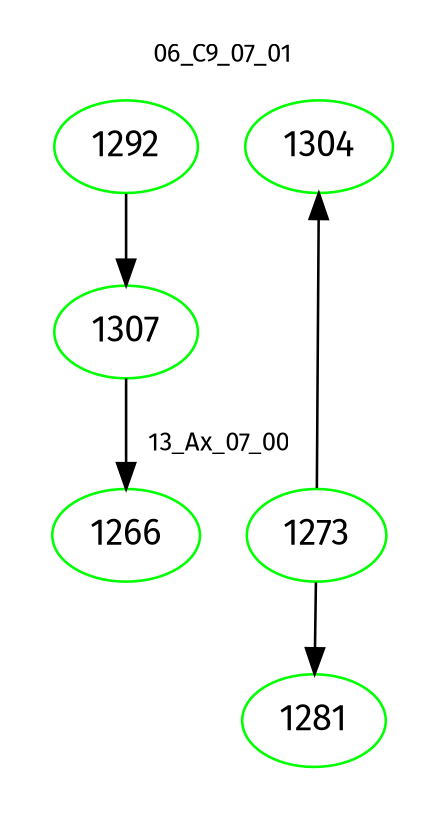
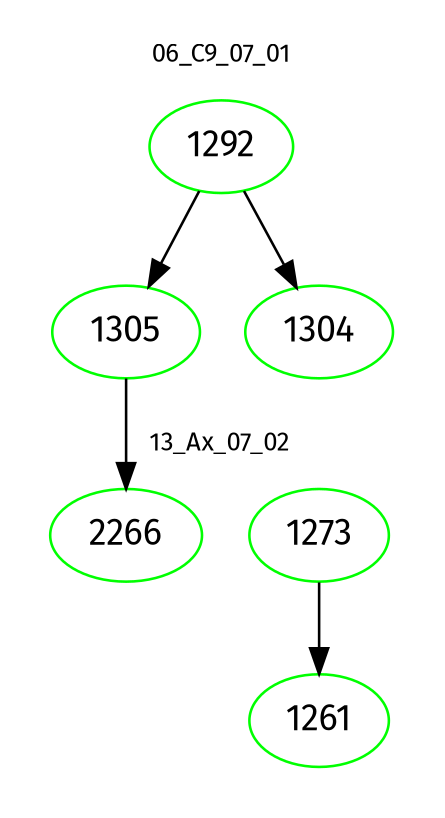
(126, 332) -> (126, 332)
(318, 354) -> (264, 228)
(219, 444) -> (220, 444)
(126, 535) -> (126, 535)
(314, 721) -> (319, 721)
